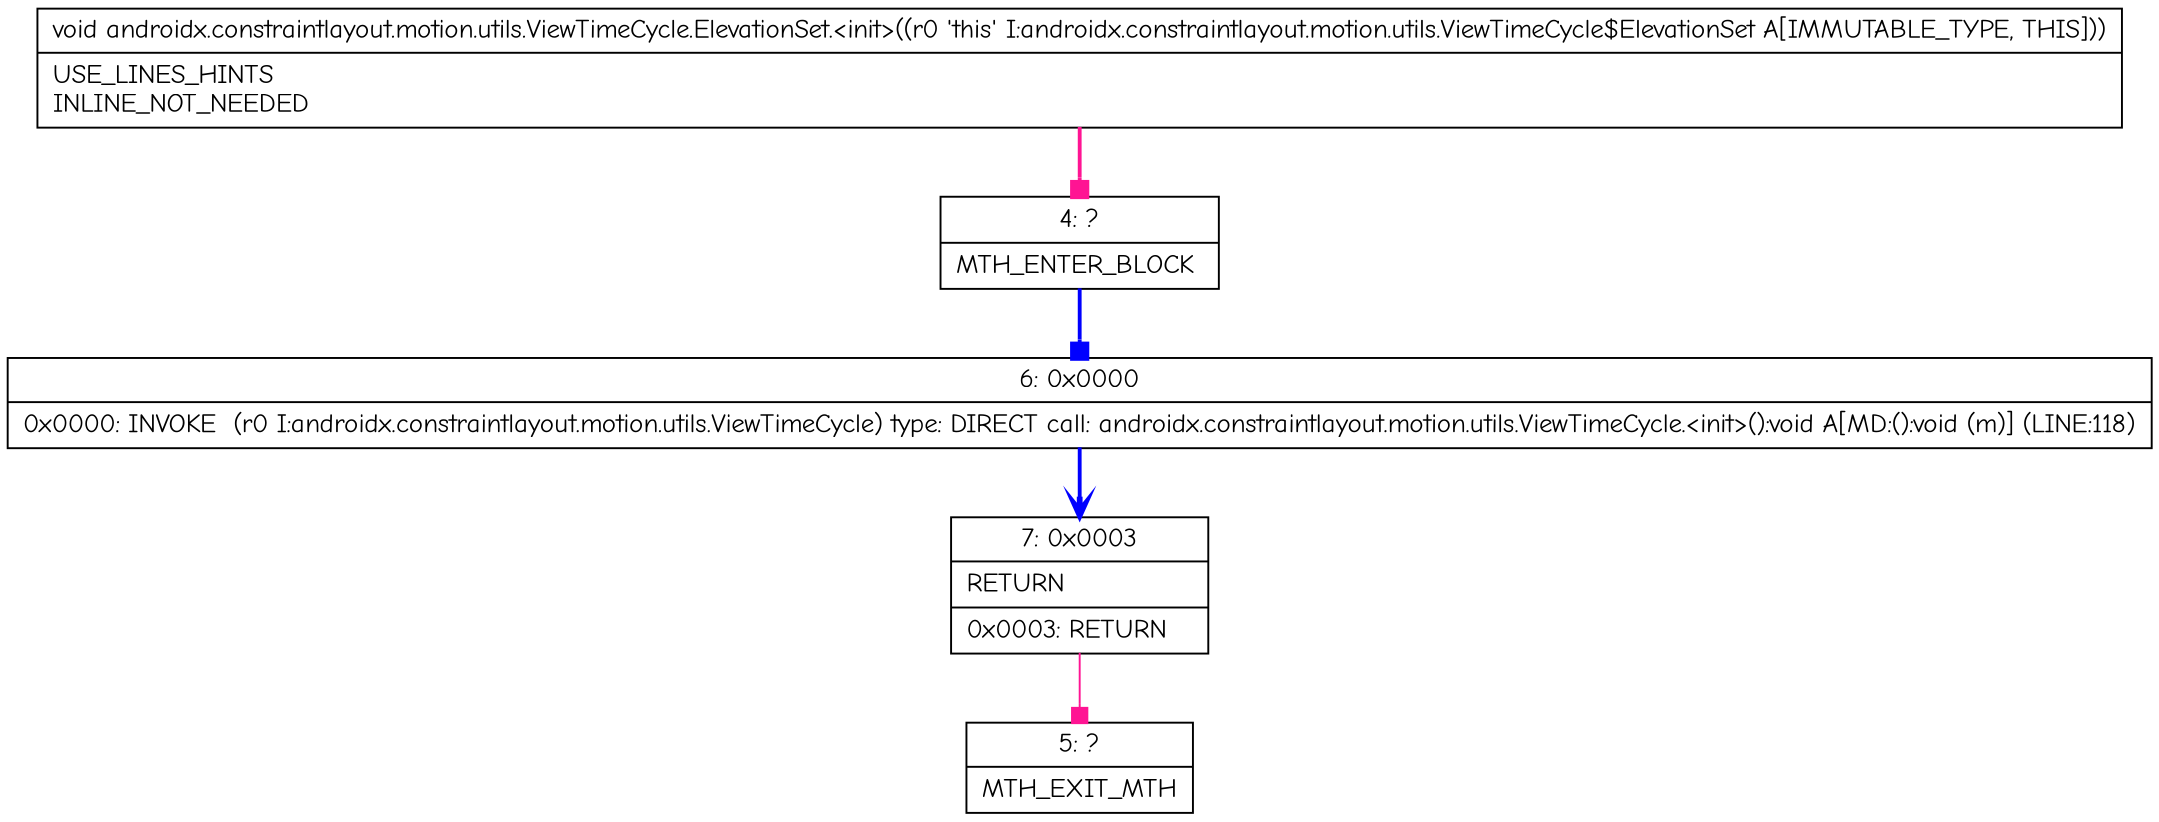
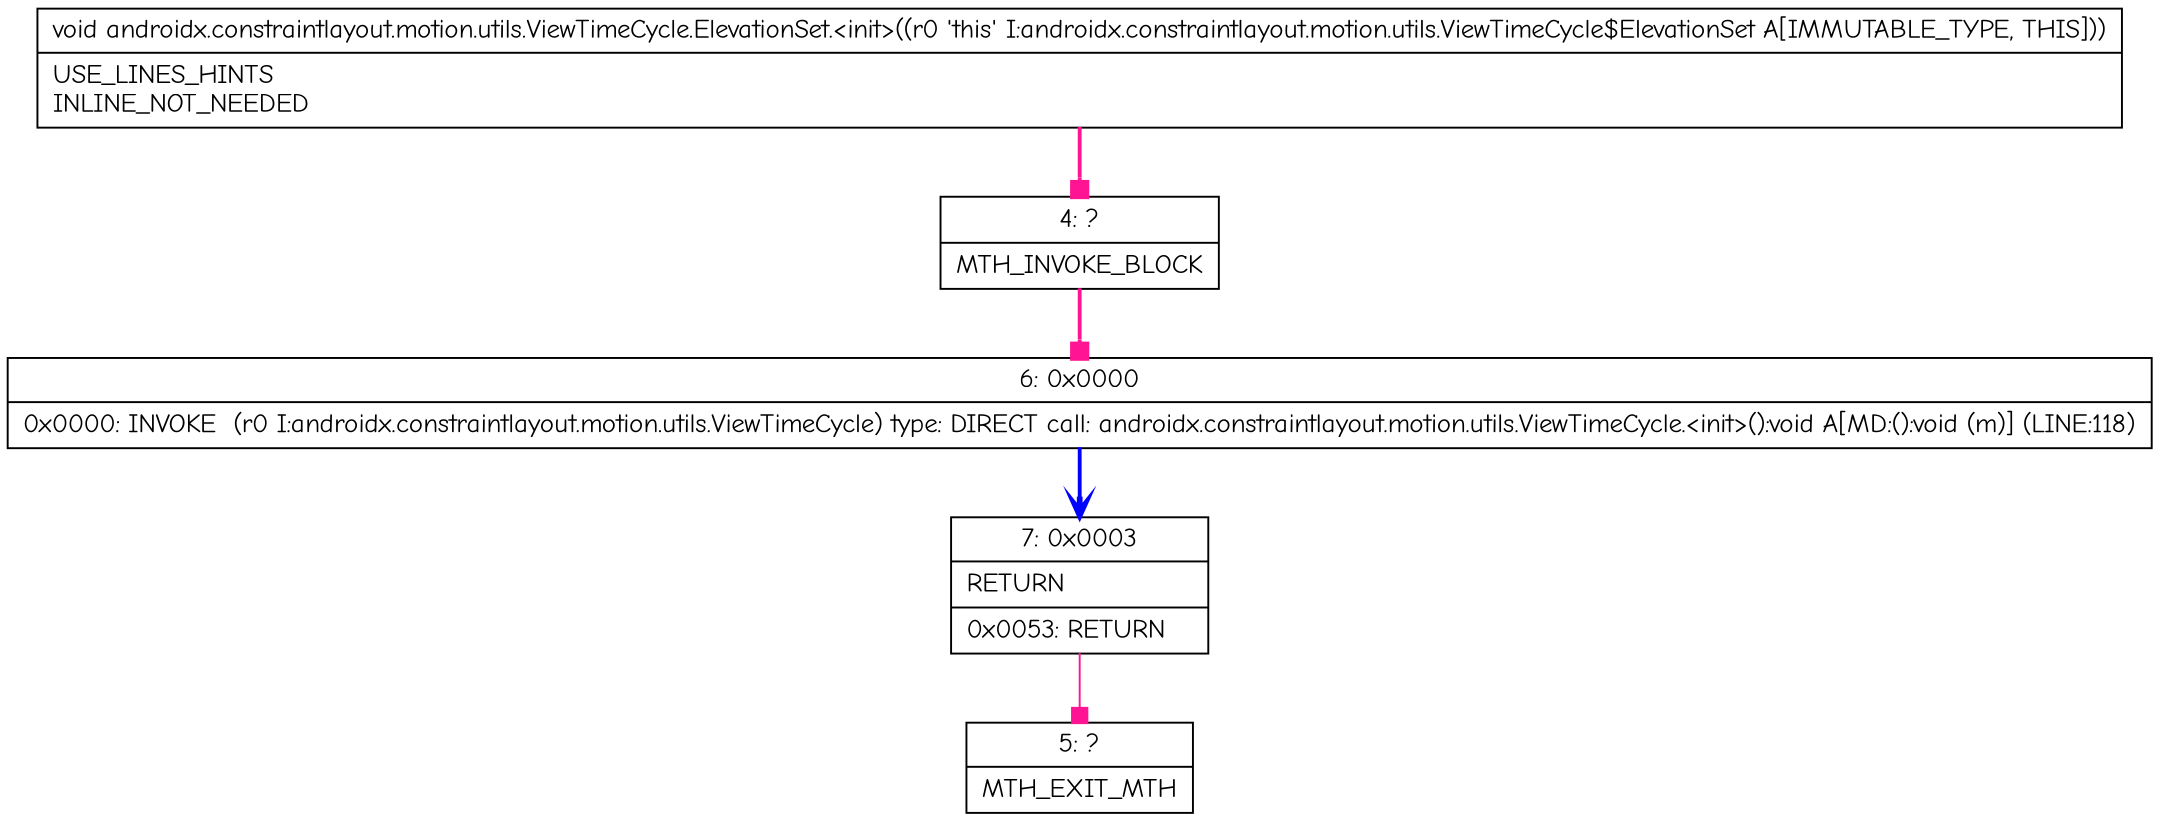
(1075, 265) -> (1080, 265)
(1080, 314) -> (1080, 314)
(1080, 630) -> (1080, 630)
